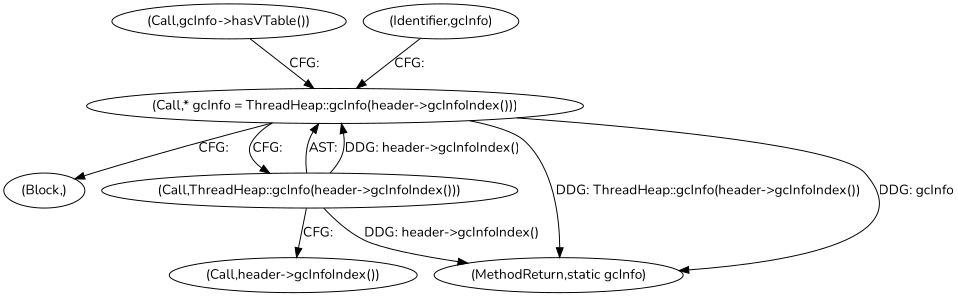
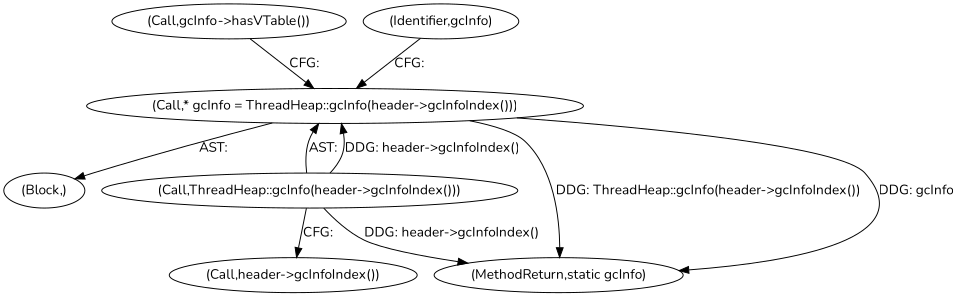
(251, 143) -> none
(215, 148) -> (215, 148)
